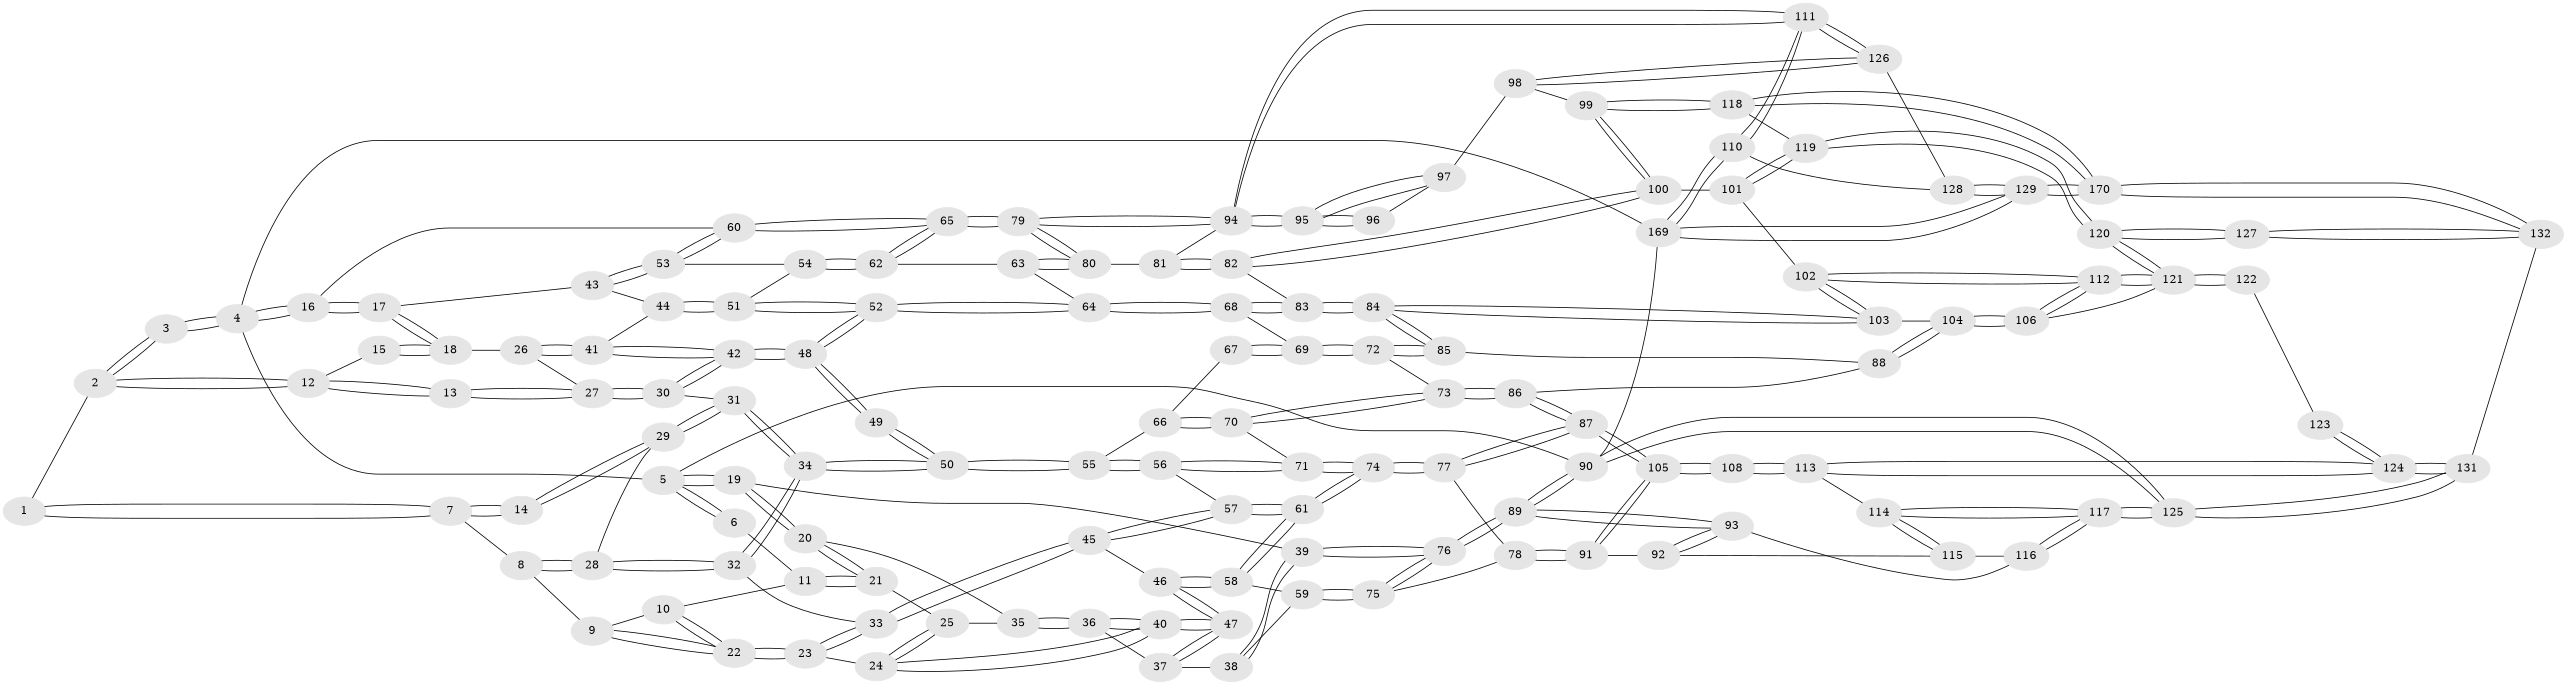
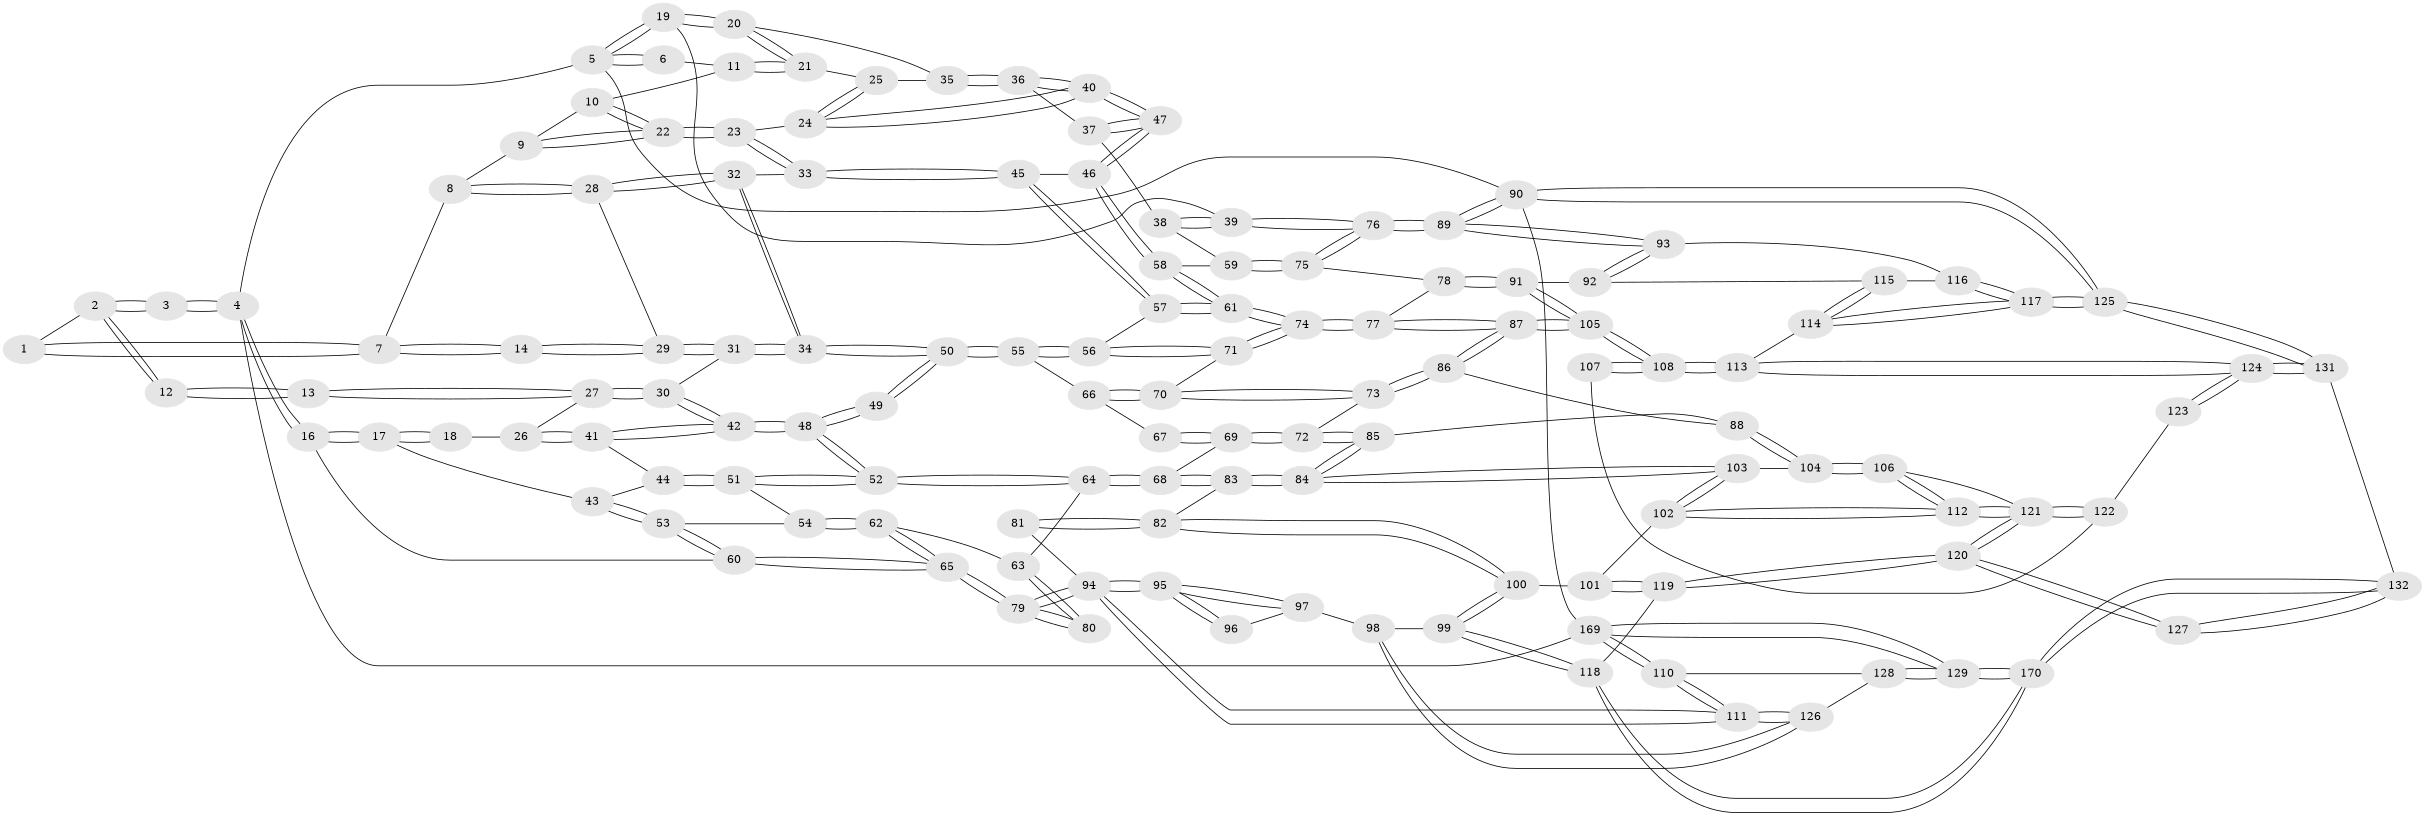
(1125, 264) -> none
(379, 350) -> none
none -> (1590, 368)
